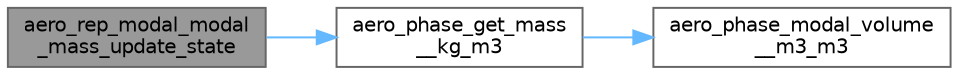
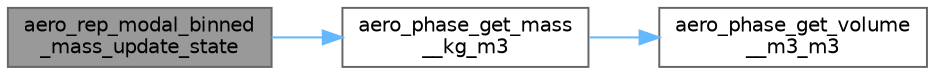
(137, 37) -> (140, 37)
(802, 37) -> (793, 37)
